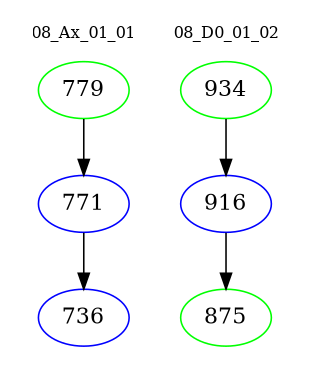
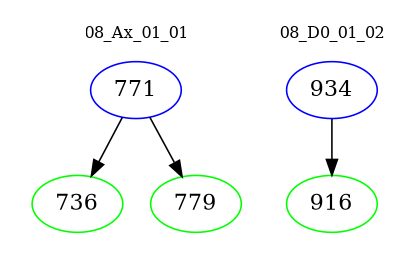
(226, 90) -> (332, 90)
(84, 139) -> (162, 140)
(226, 204) -> (332, 204)
(84, 318) -> (77, 204)
(226, 318) -> none
